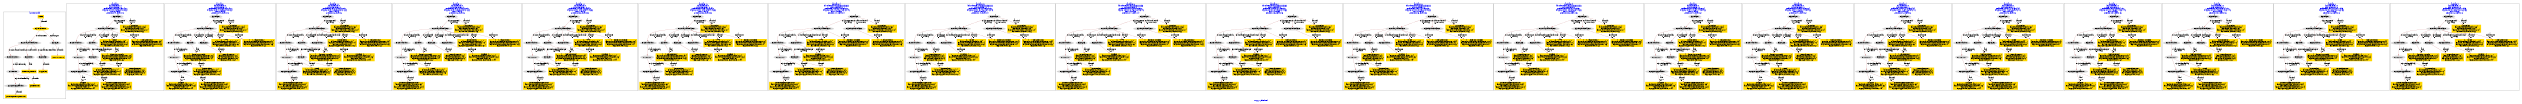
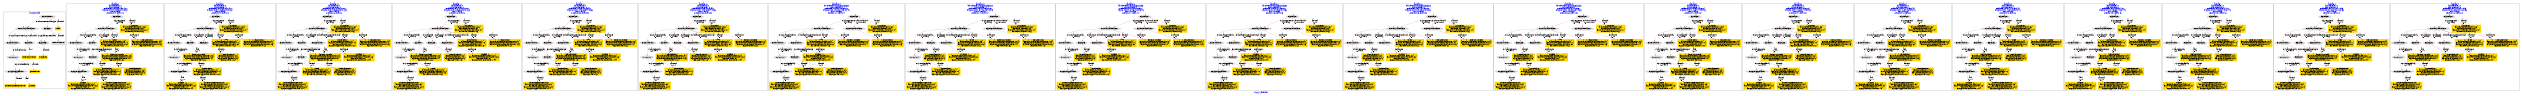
(41, 22) -> (57, 21)
(41, 29) -> (47, 17)
(58, 57) -> (58, 43)
none -> (32, 86)
